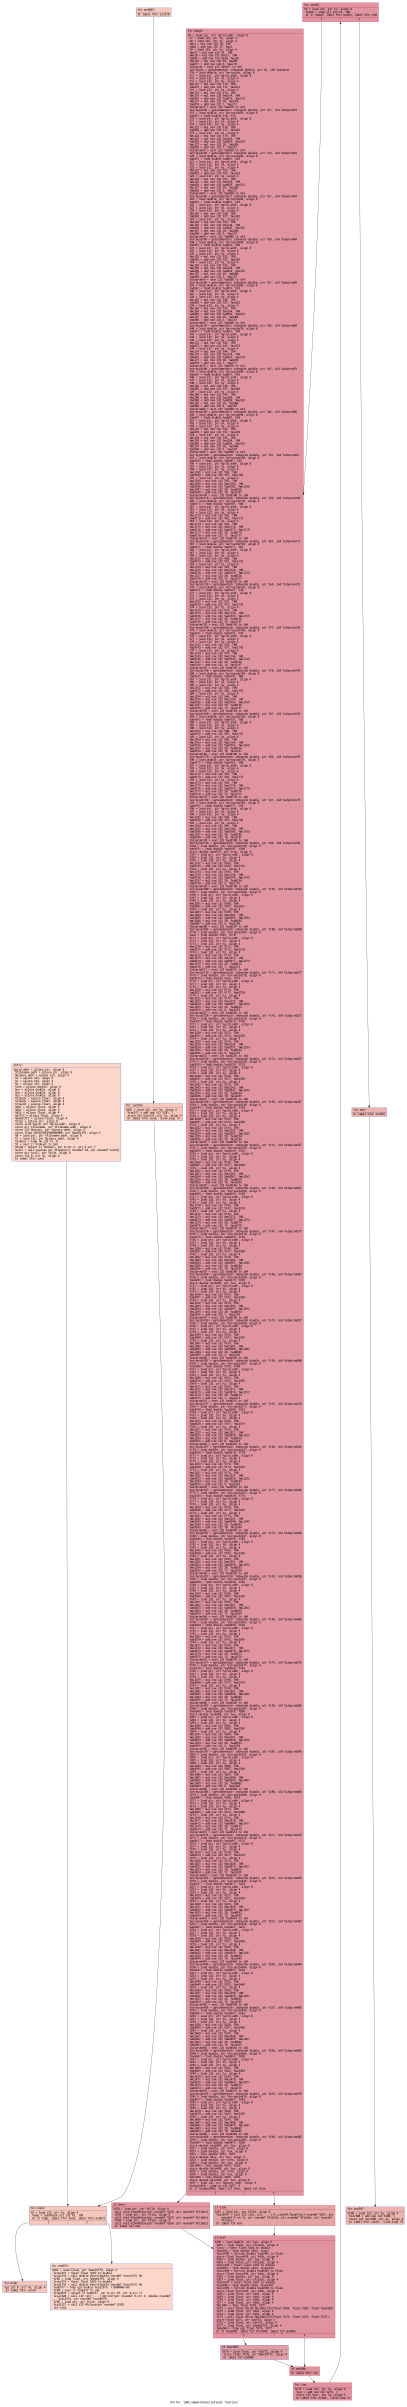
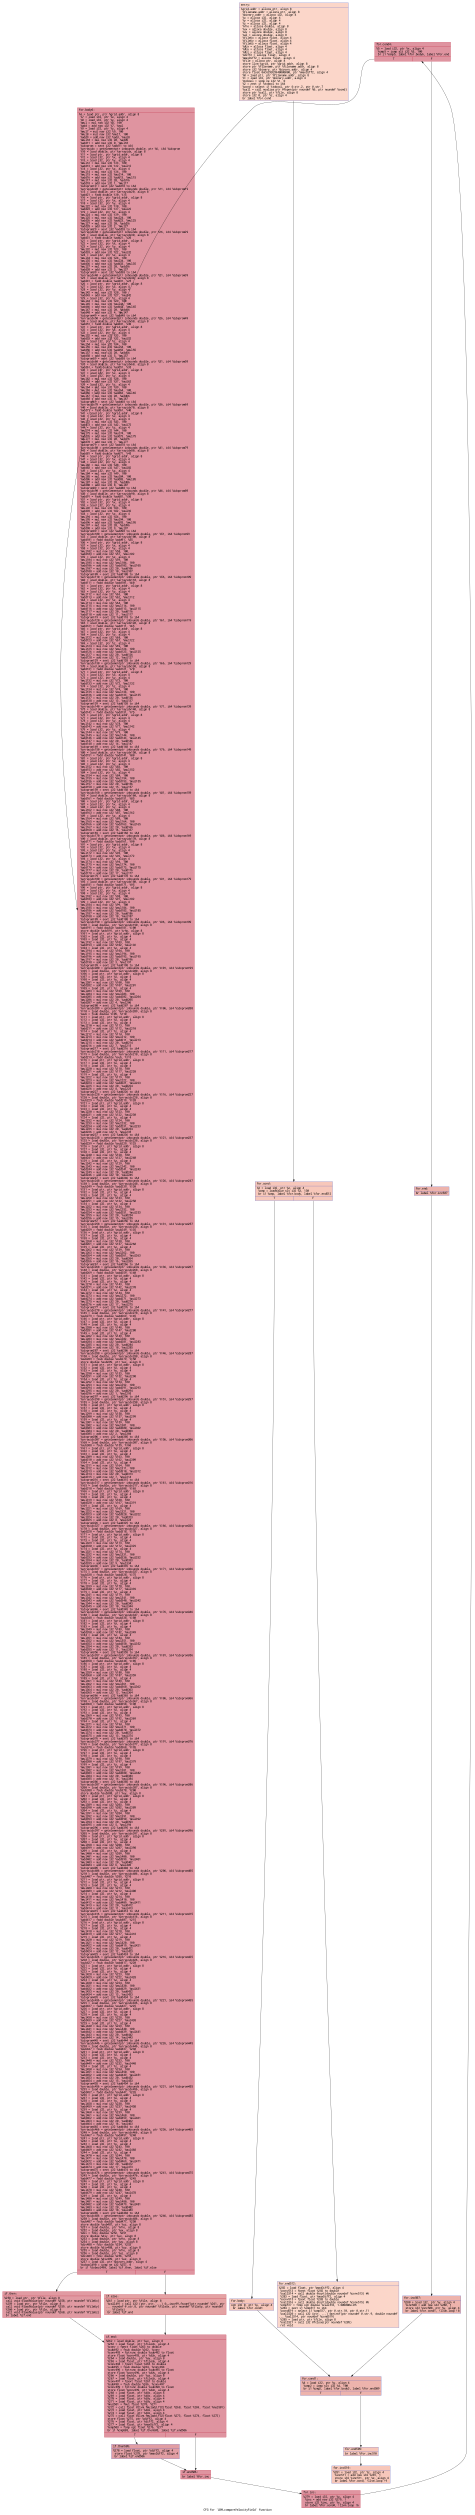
(164, 1673) -> none
none -> (341, 2386)
